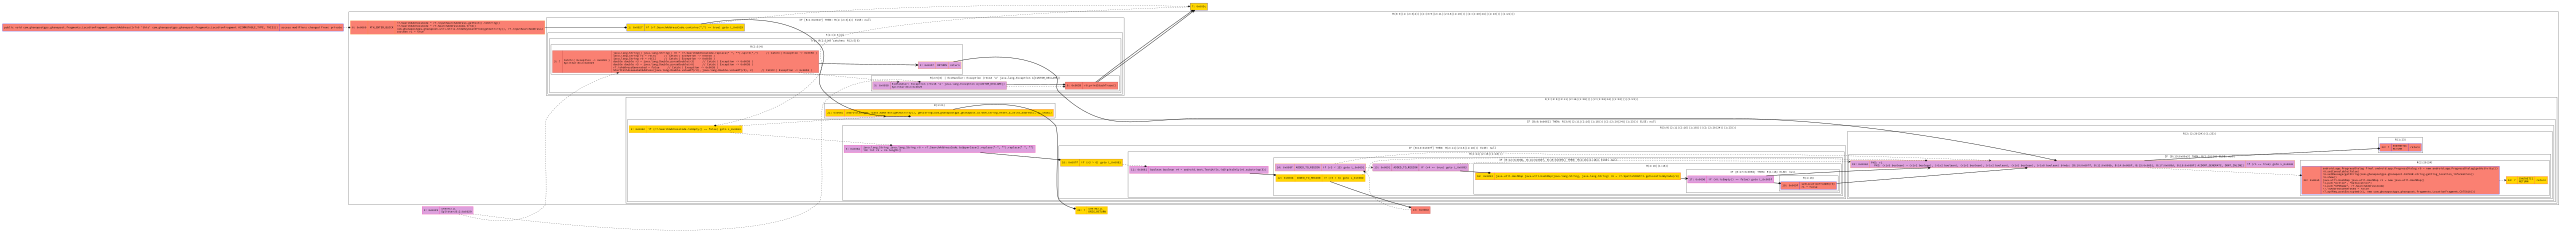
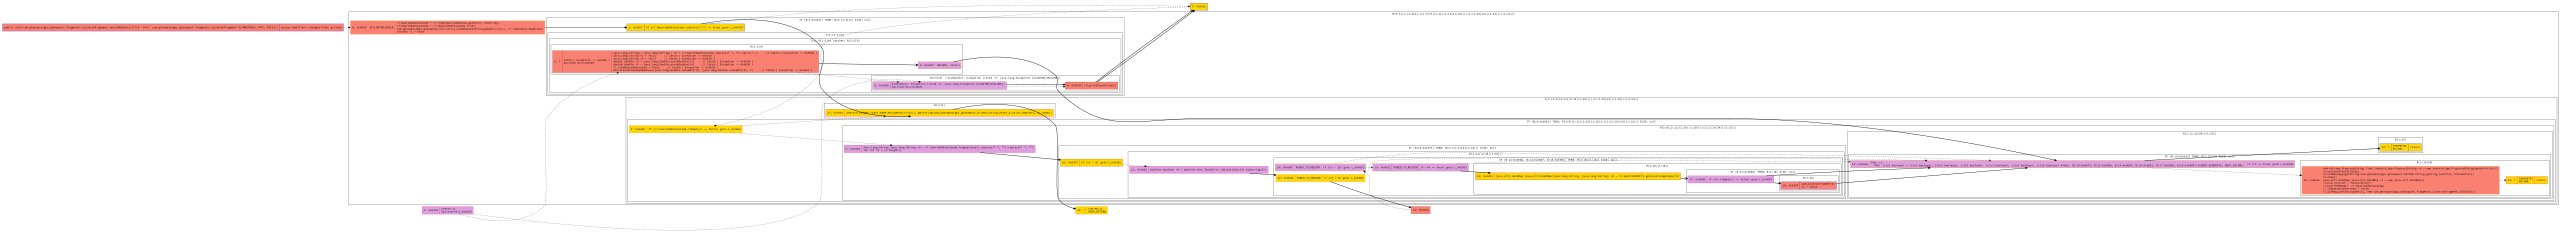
(2401, 147) -> (2401, 147)
(2401, 180) -> (2401, 180)
